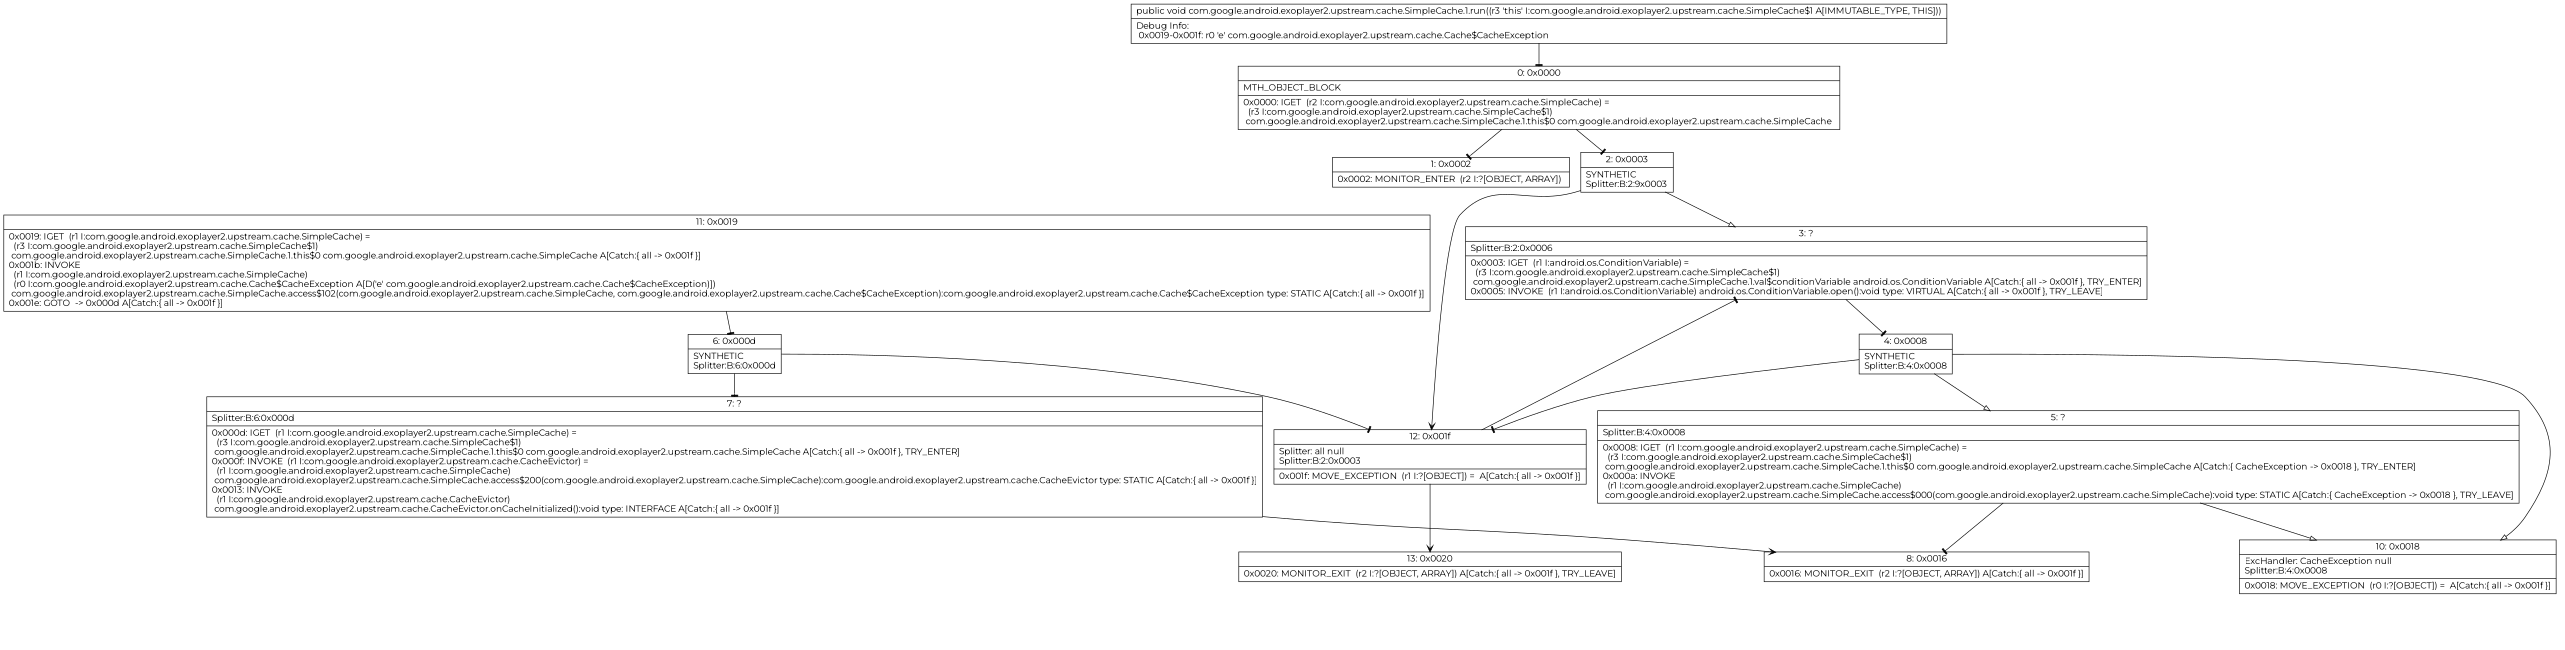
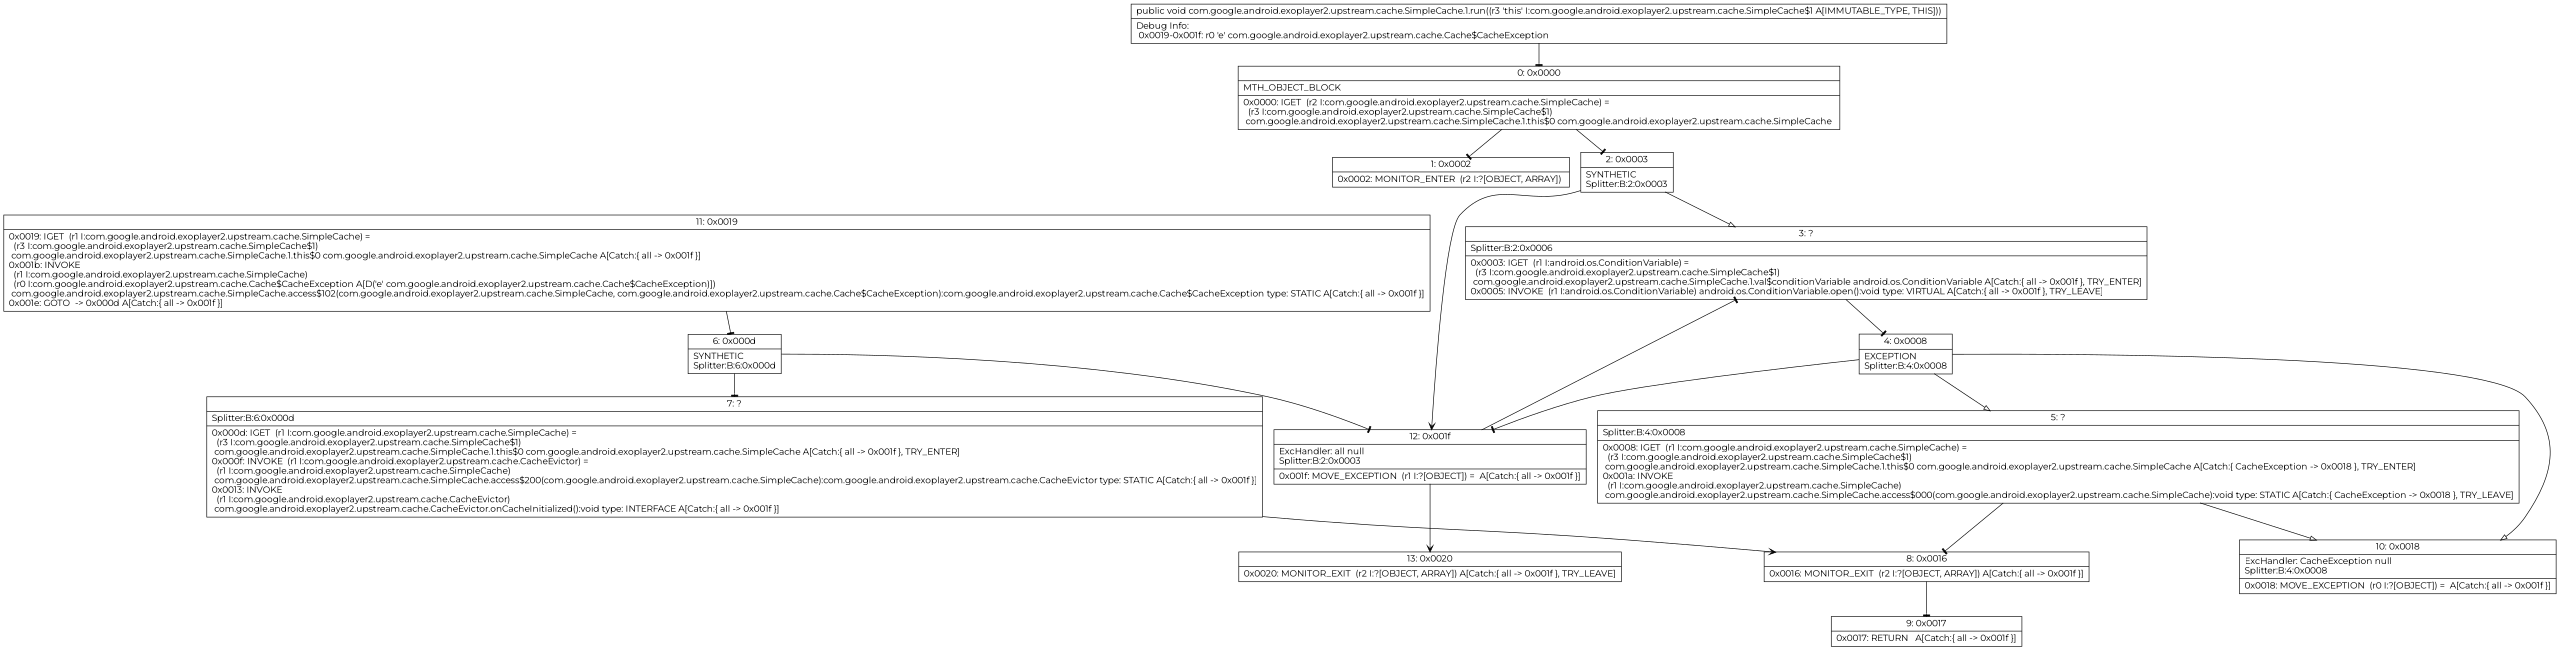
(1627, 184) -> (1627, 184)
(1890, 357) -> (1890, 357)
(1312, 452) -> (1322, 452)
(1642, 476) -> (1640, 476)
none -> (1927, 631)
